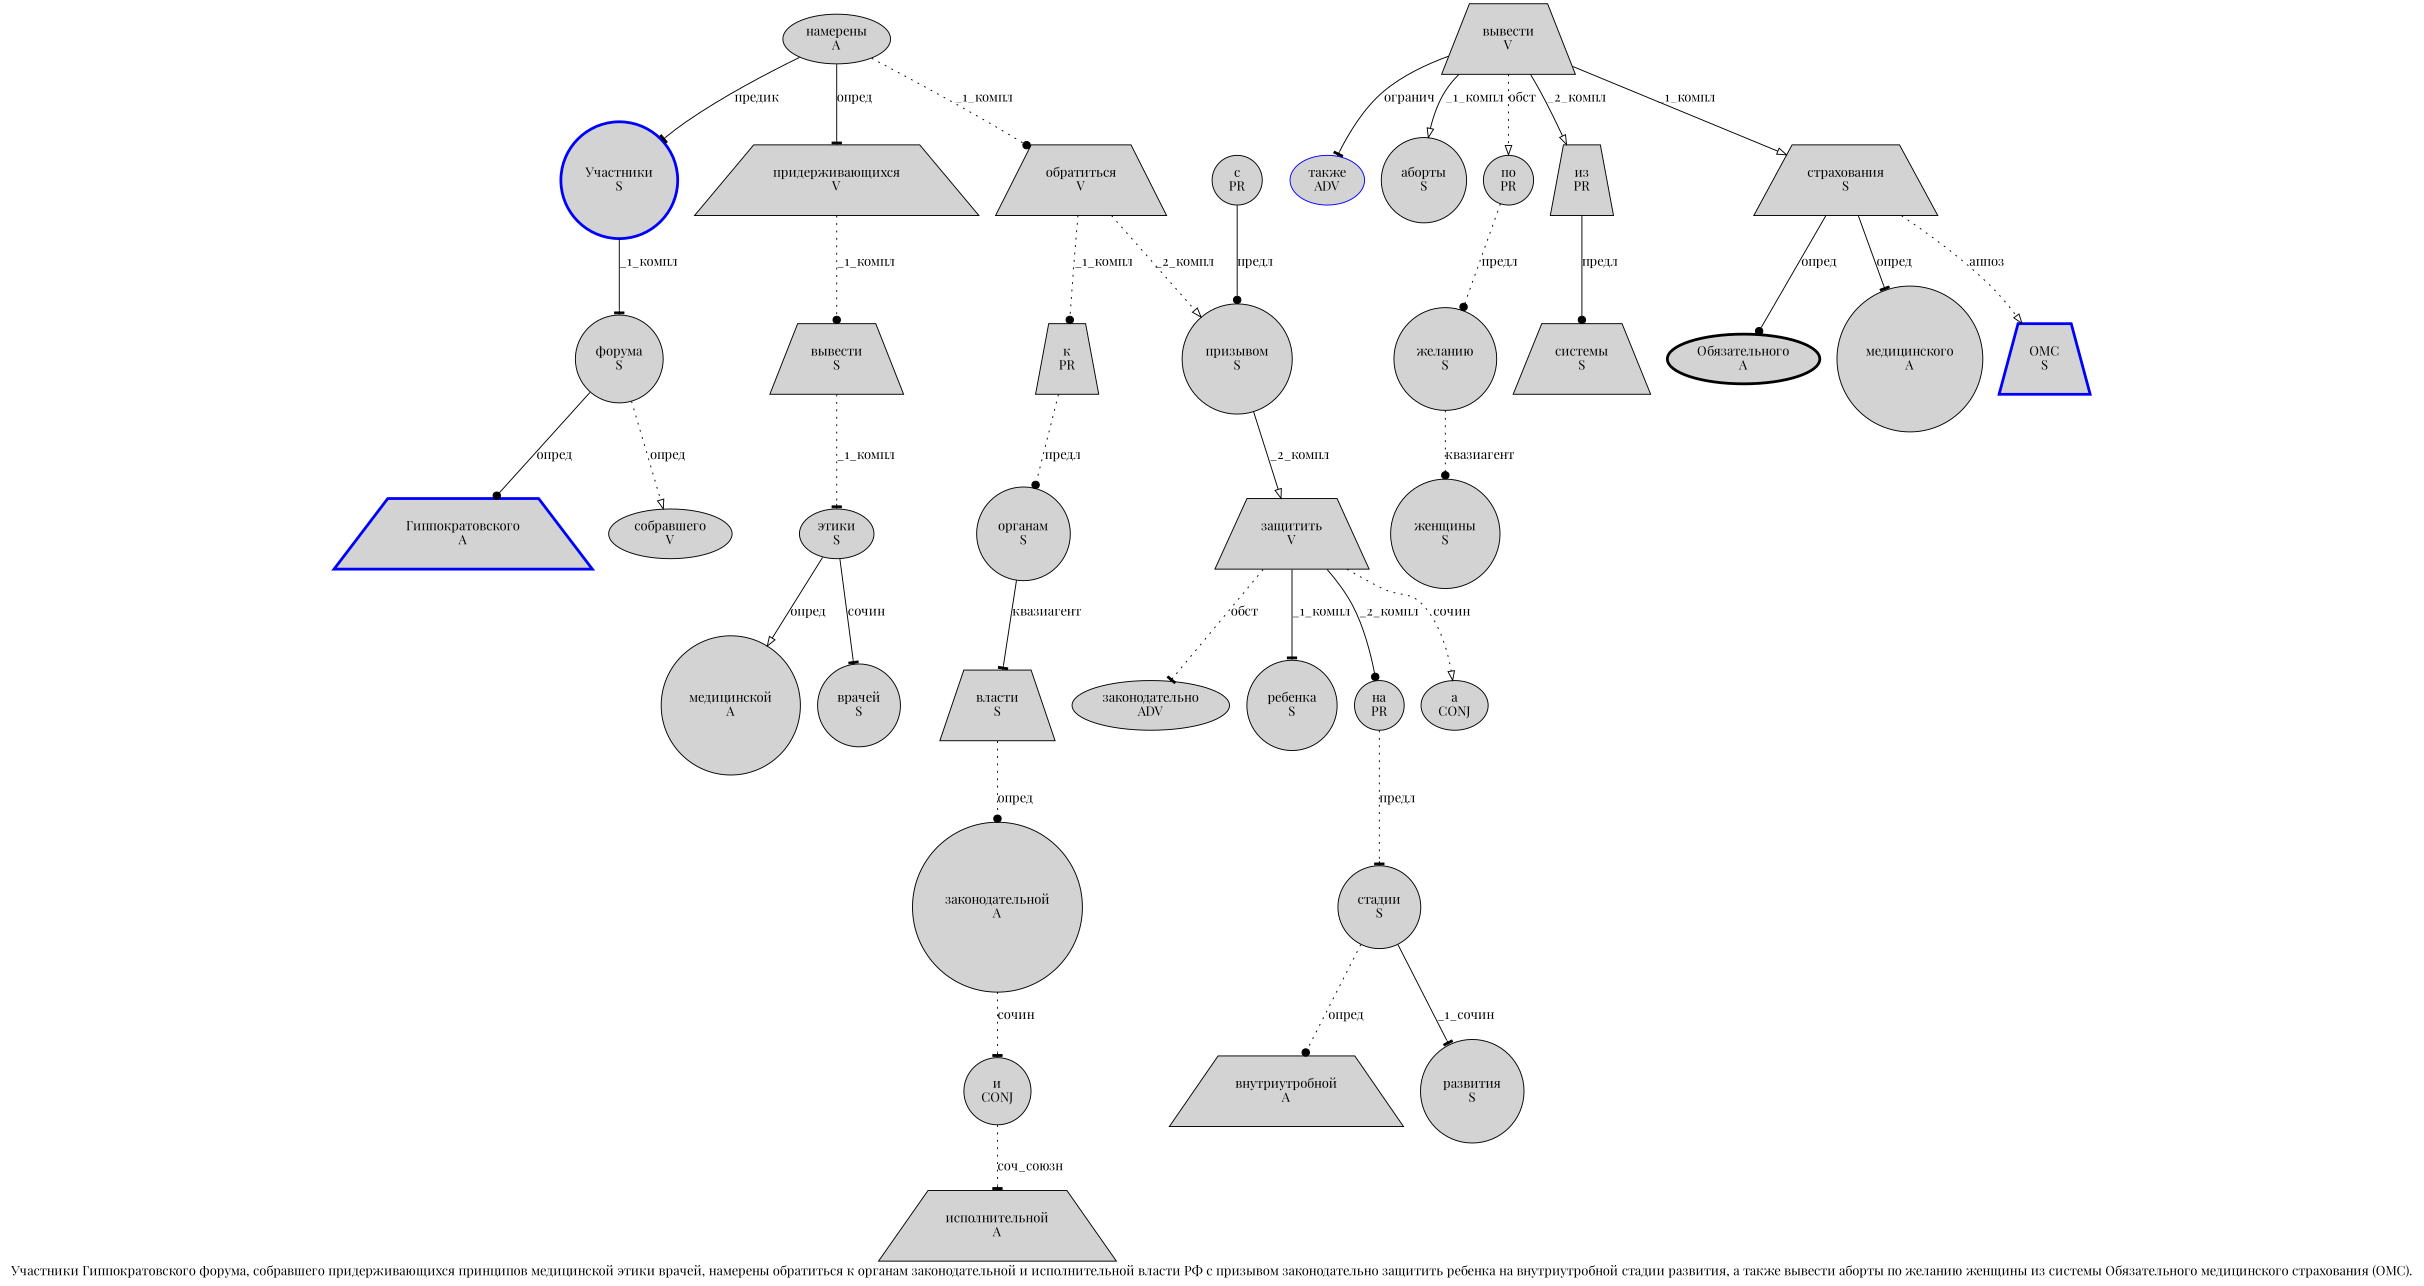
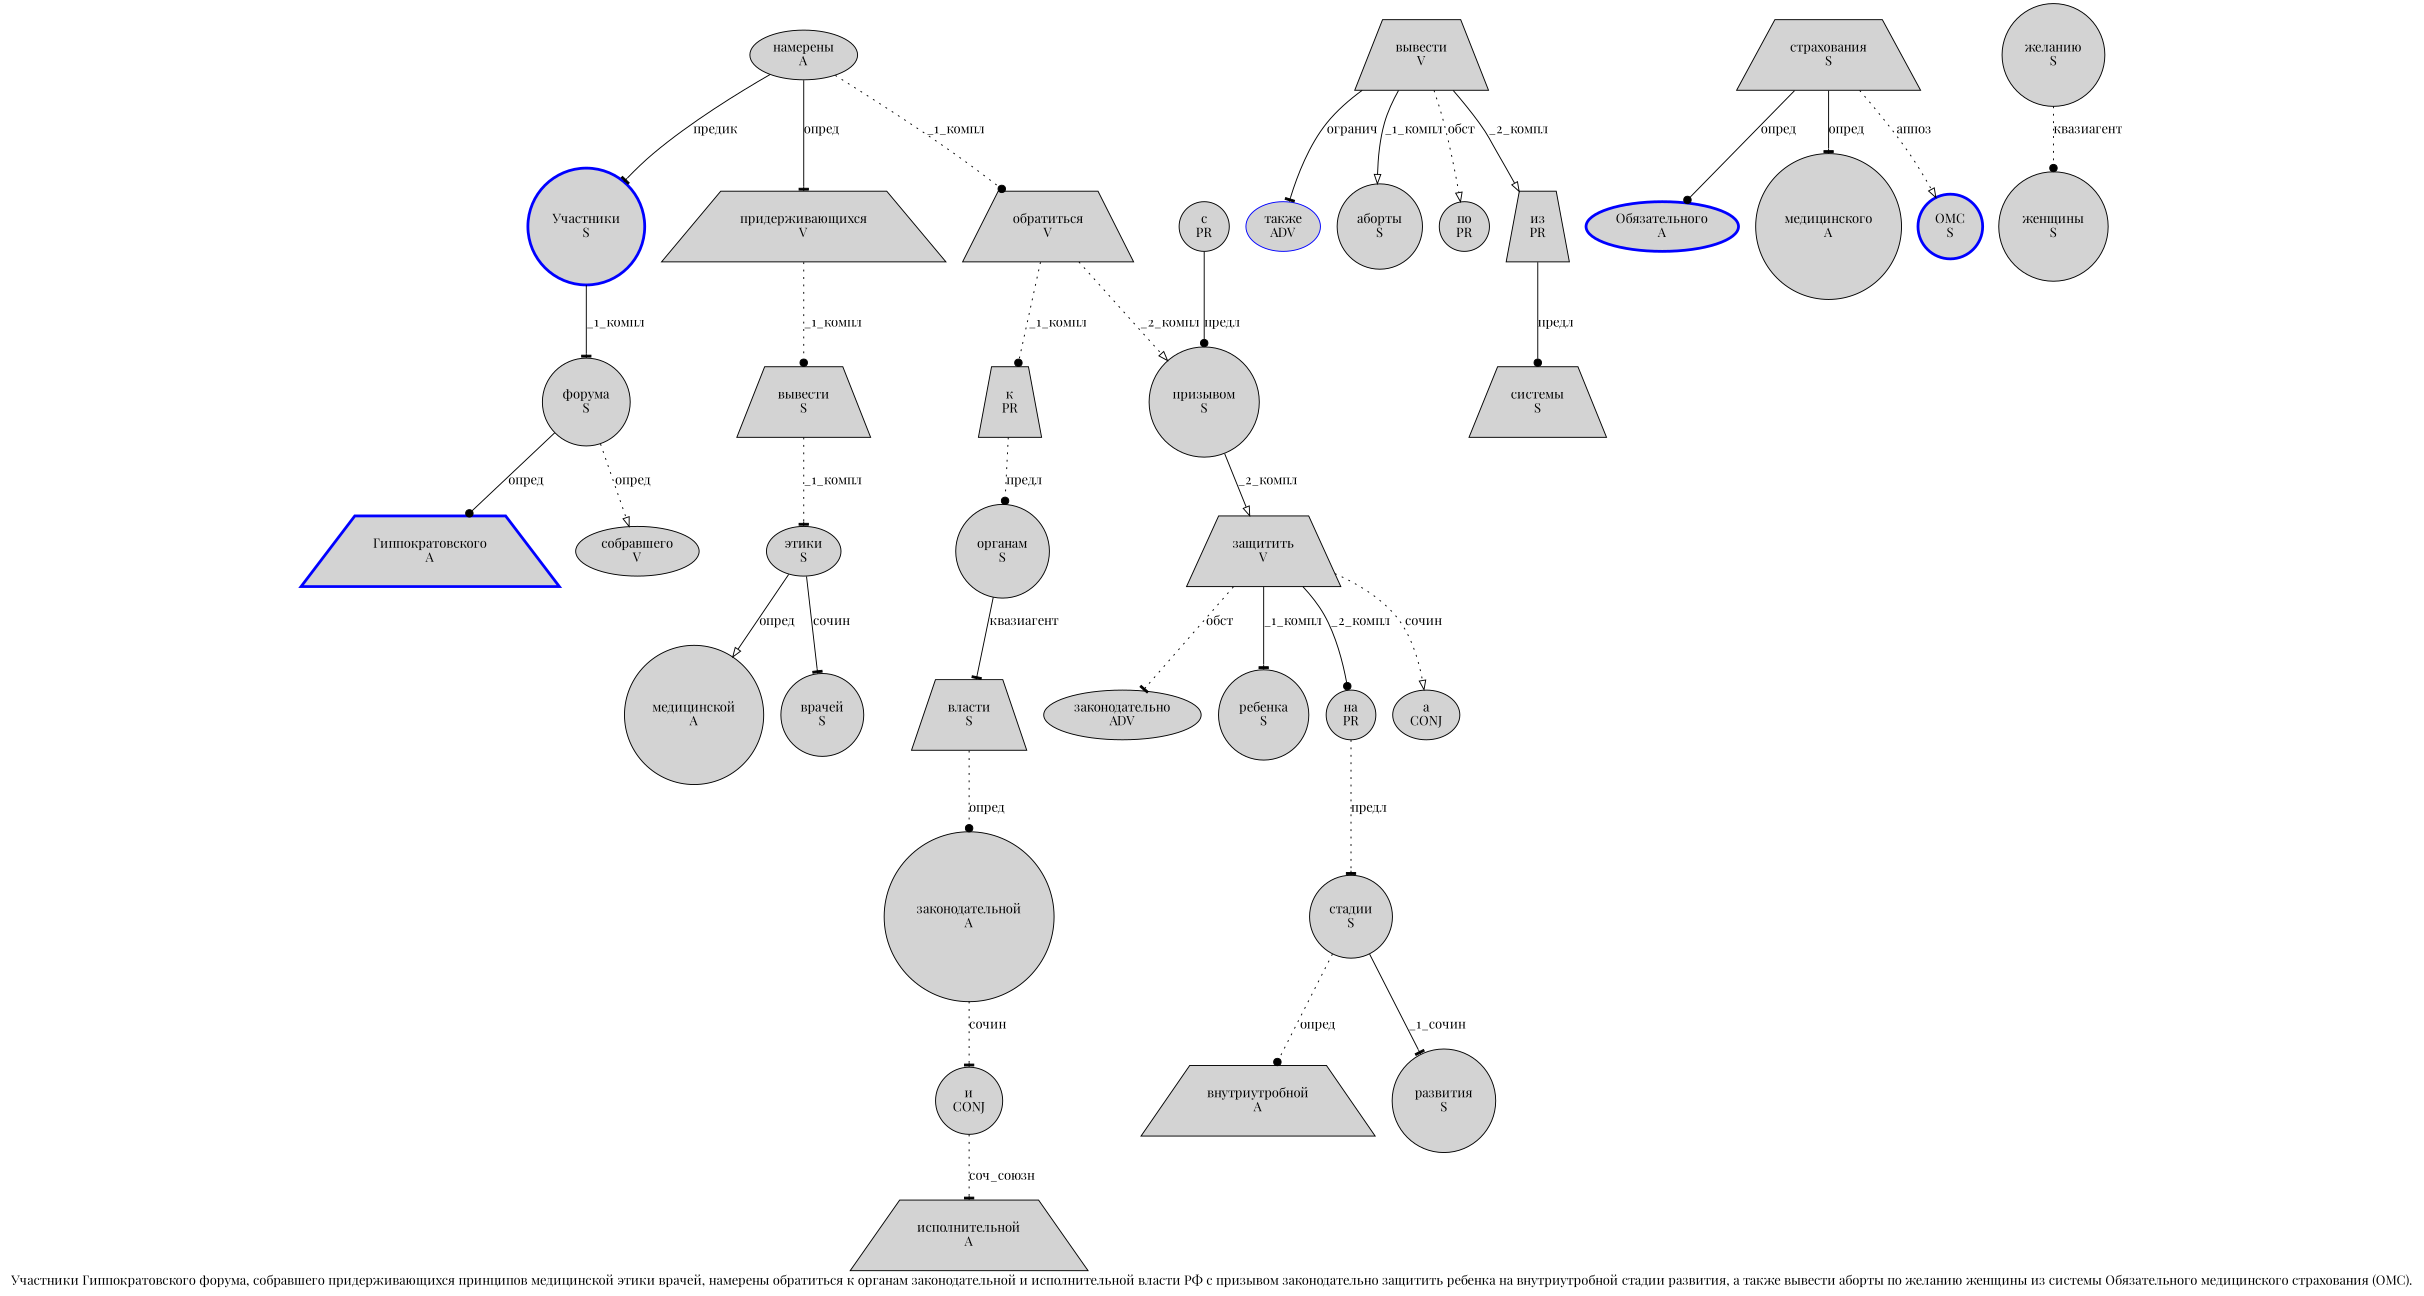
(1675, 109) -> none
(1483, 254) -> none
(1744, 359) -> (1662, 227)
(2045, 359) -> (1950, 227)
